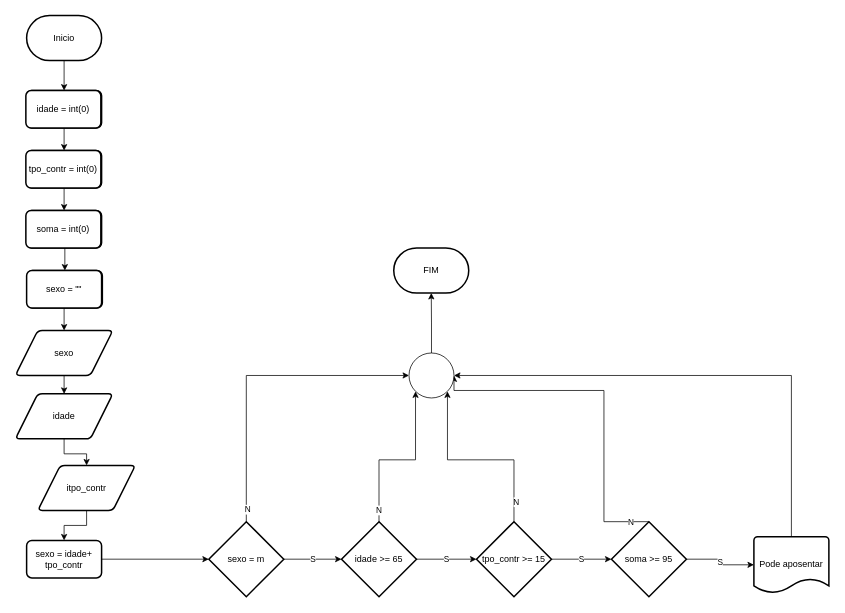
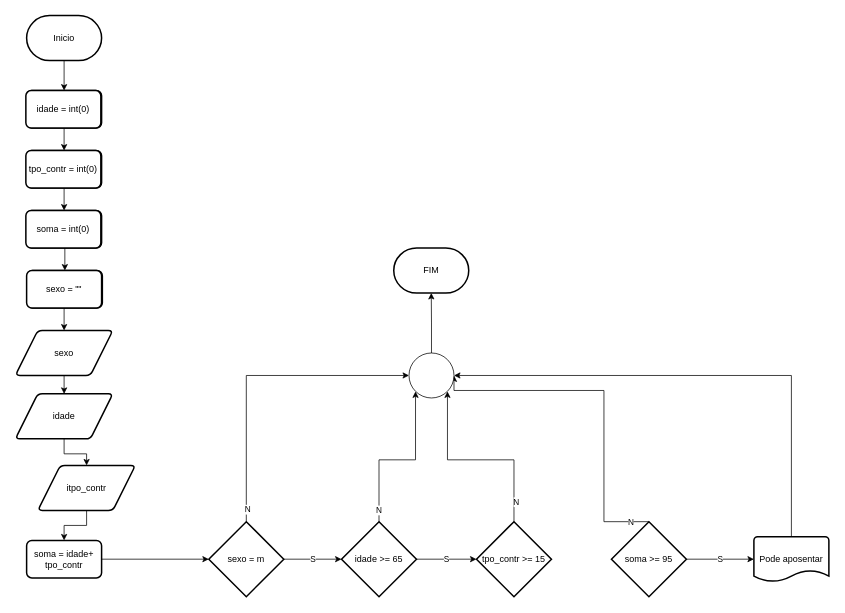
(64, 559) -> (64, 559)
(579, 559) -> none
(792, 565) -> (792, 559)
